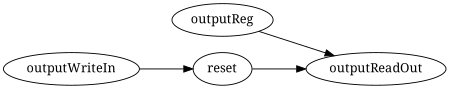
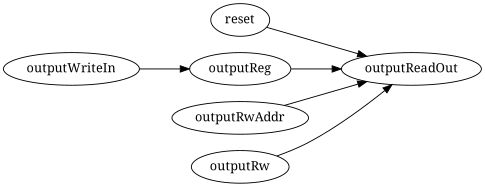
(162, 69) -> (160, 69)
none -> (240, 118)
none -> (240, 167)
